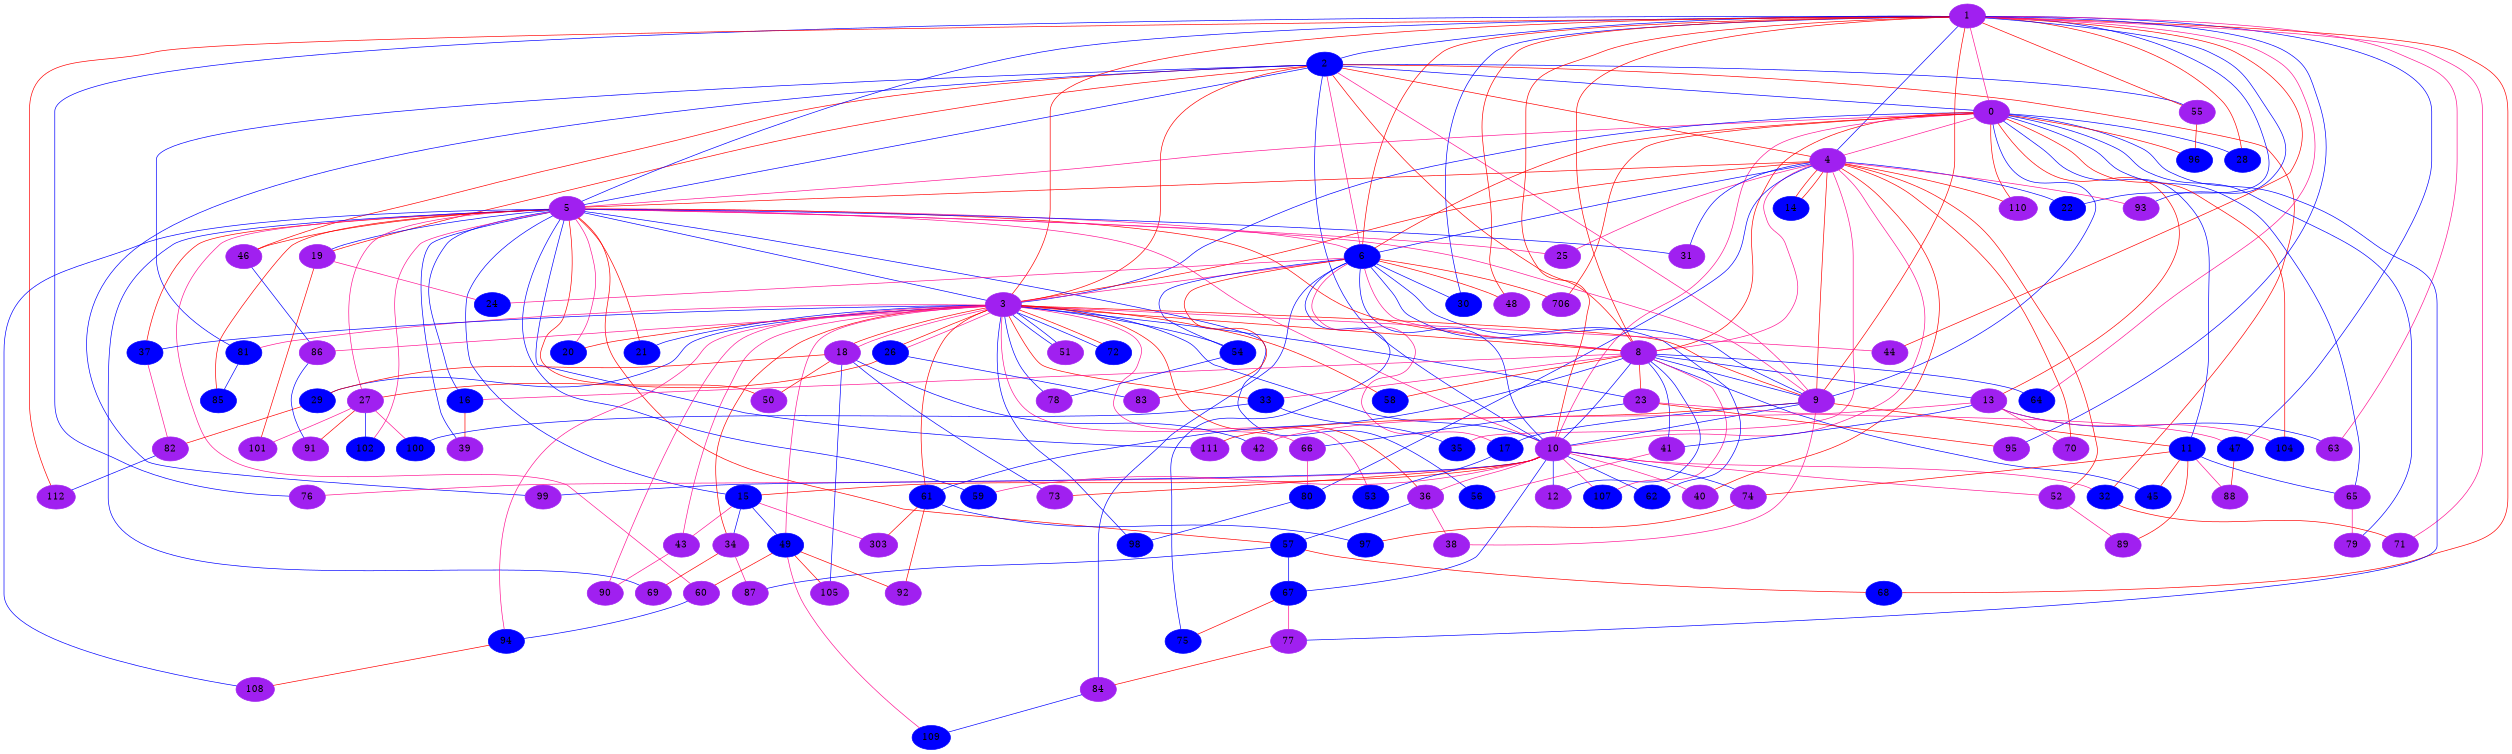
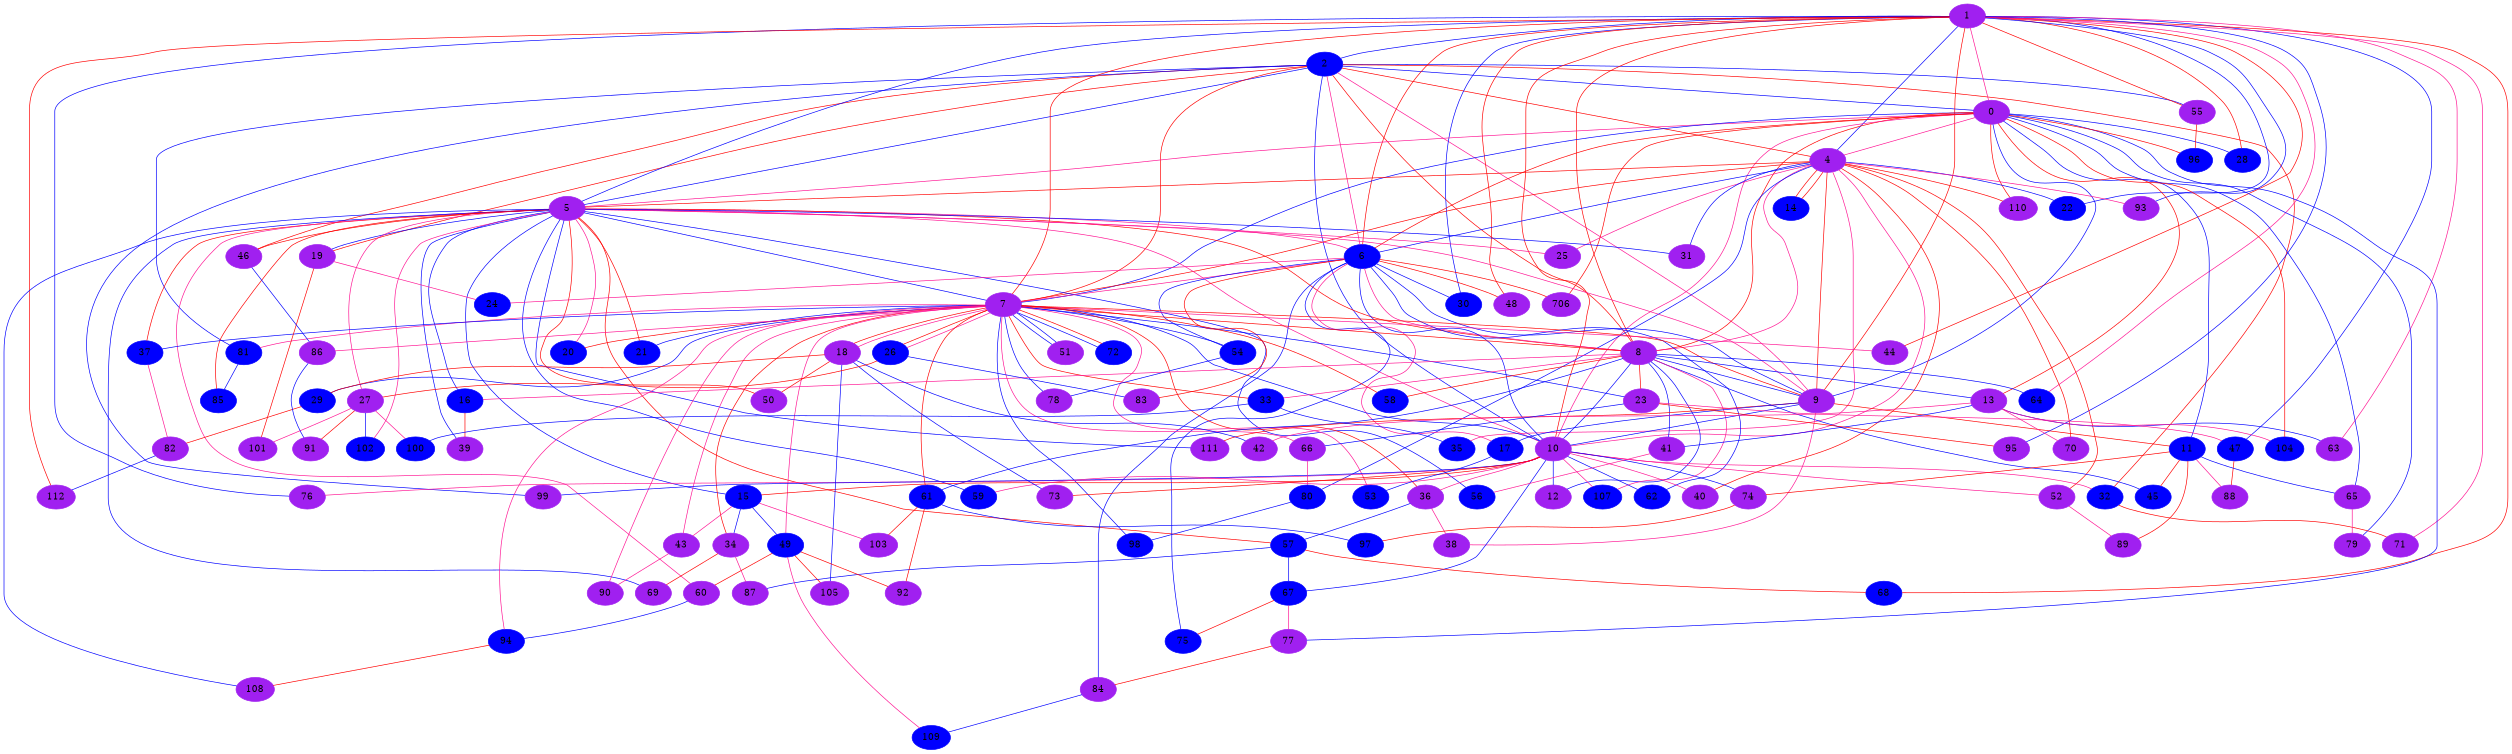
(1003, 305) -> (1003, 305)
(878, 545) -> (878, 545)
